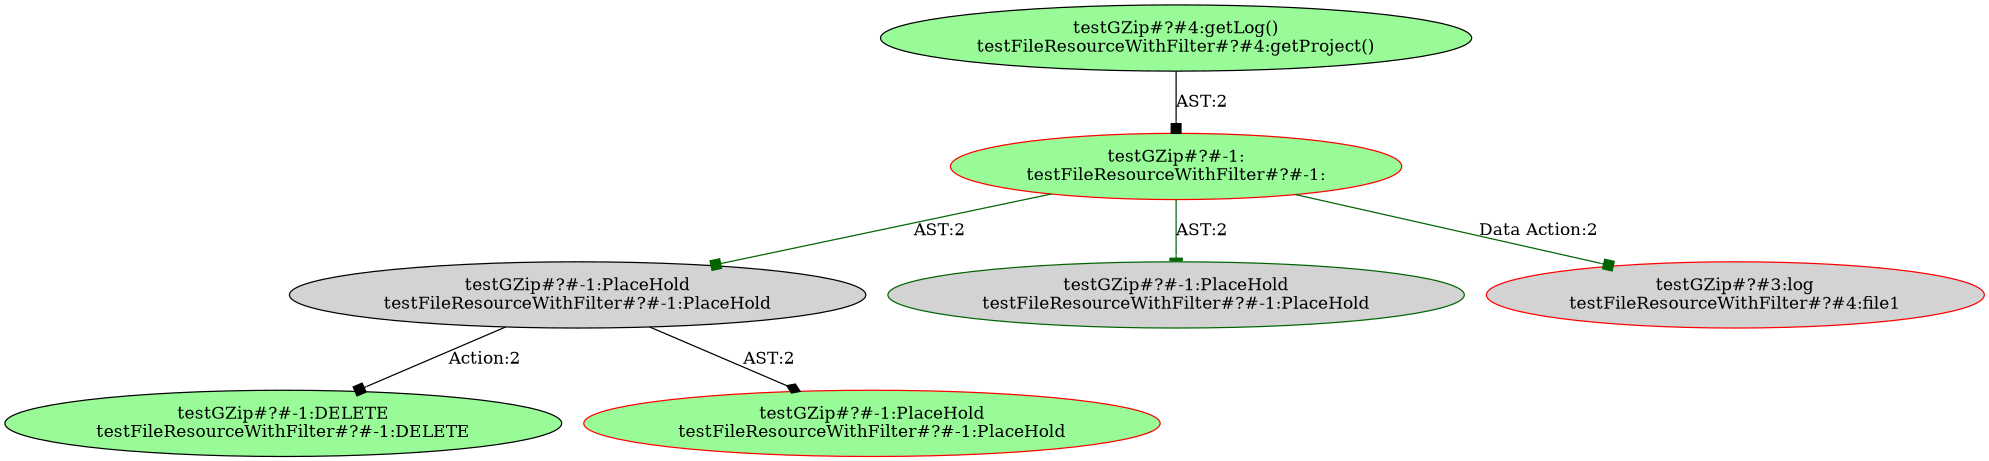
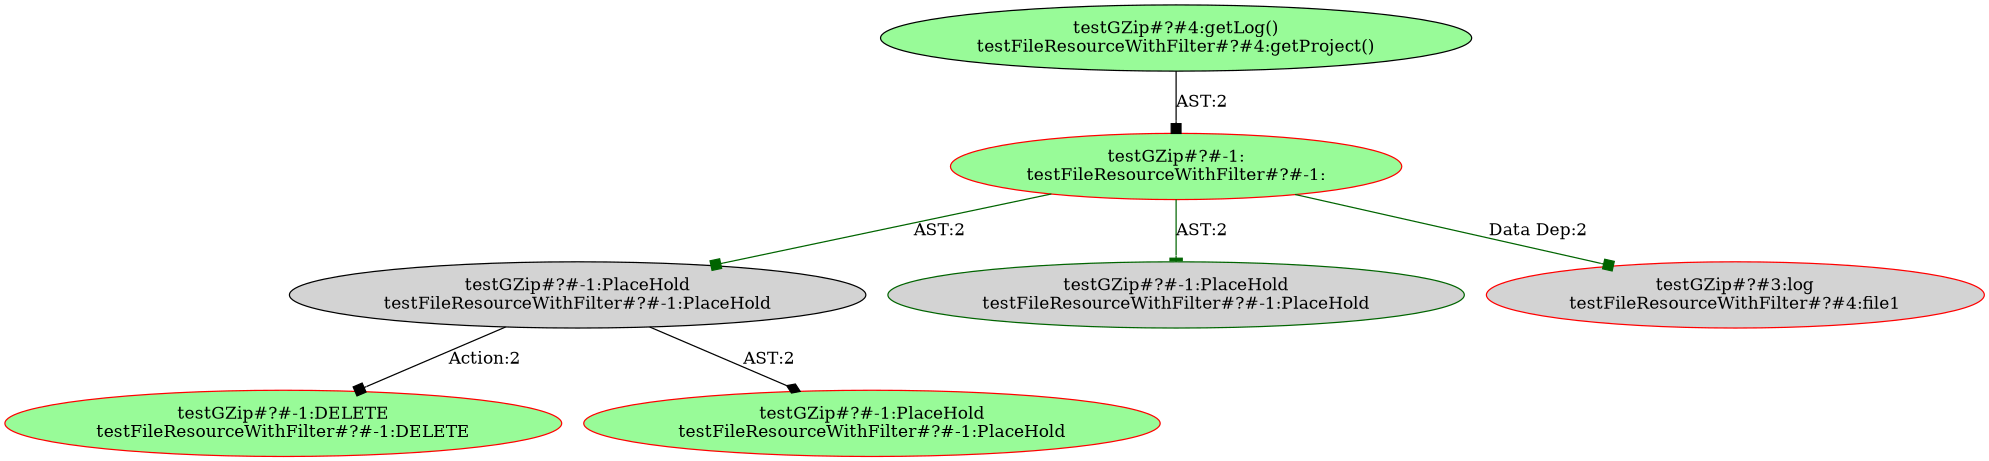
(1539, 231) -> (1539, 231)
(283, 423) -> (283, 423)
